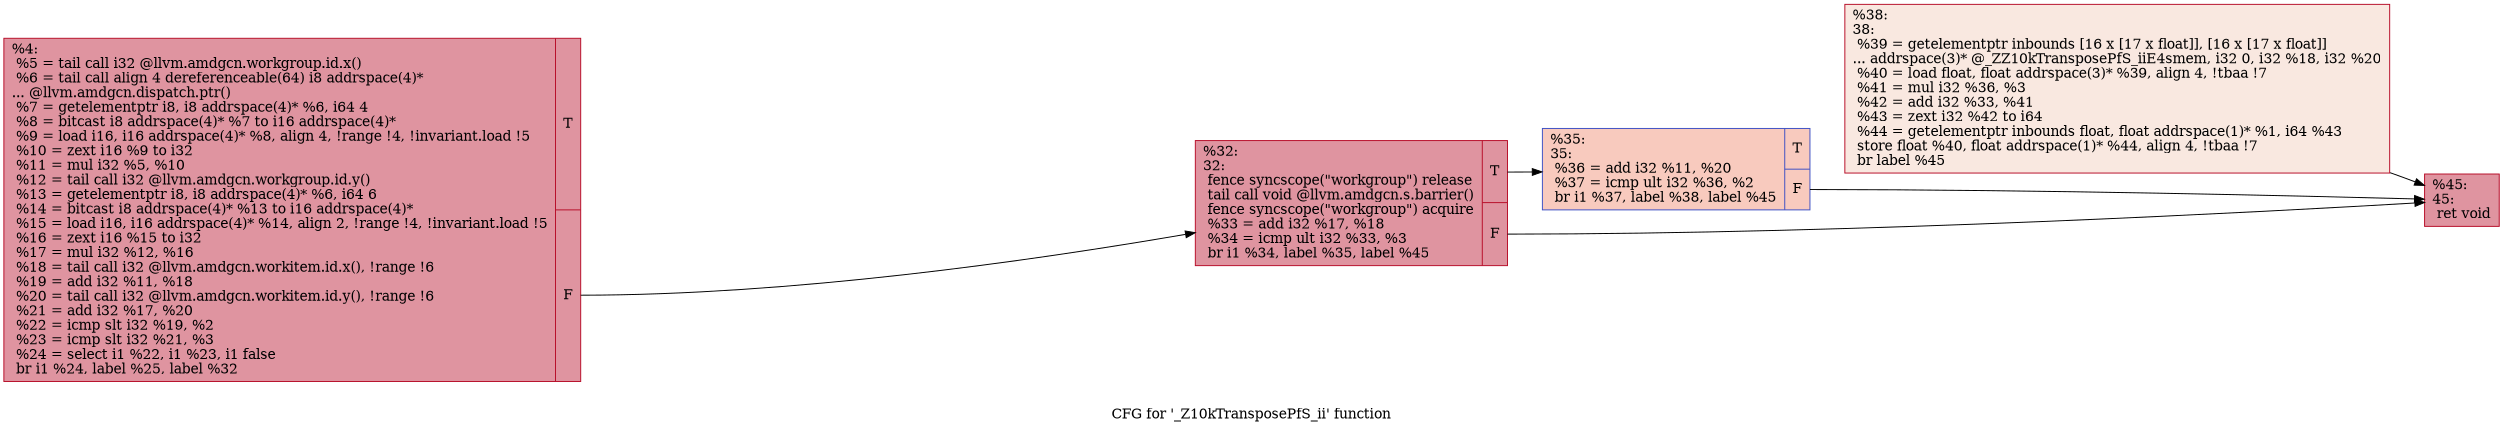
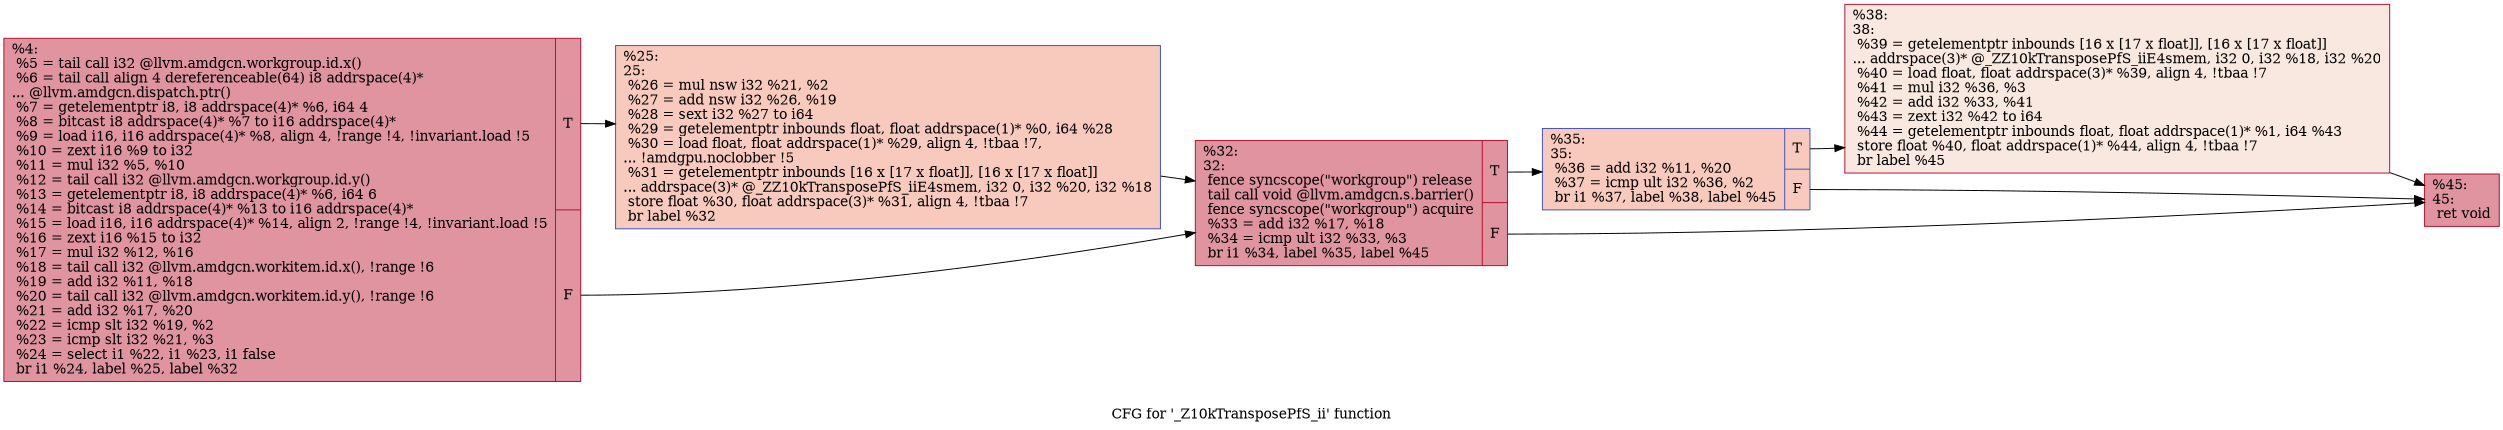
none -> (888, 137)
none -> (1822, 149)
